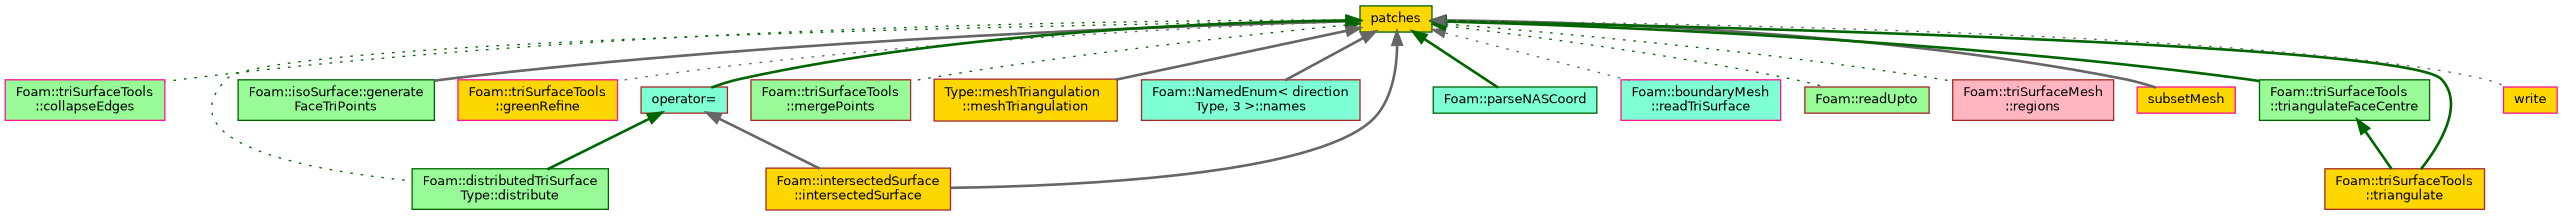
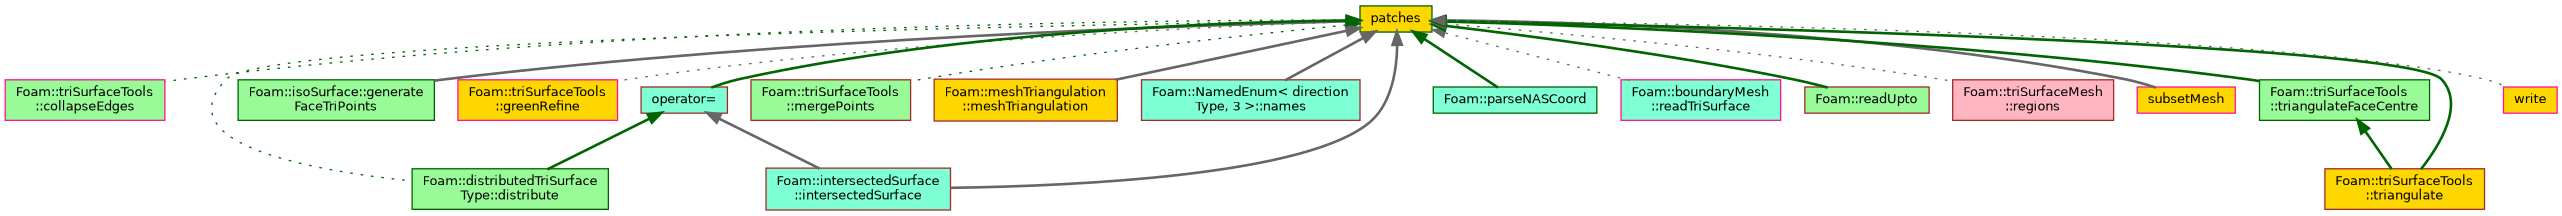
(1700, 48) -> (1700, 48)
(1637, 52) -> (1637, 52)
(1026, 100) -> (1026, 100)
(858, 189) -> (858, 189)
